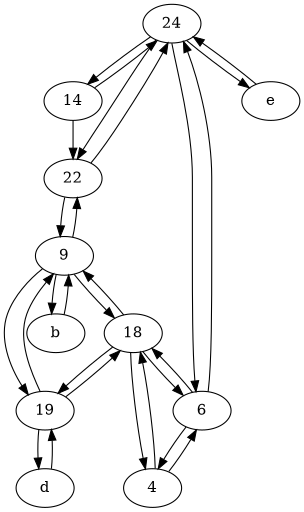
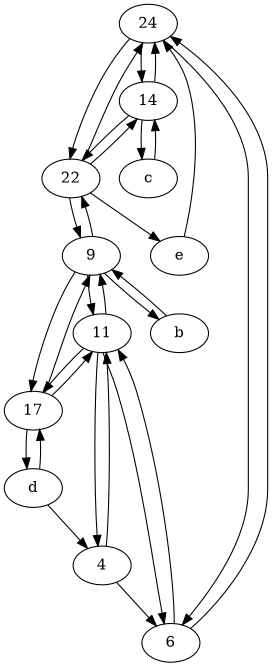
(213, 62) -> (121, 214)
none -> (110, 146)
none -> (148, 178)
(133, 333) -> (102, 333)
(45, 411) -> (33, 411)
(174, 443) -> (64, 523)
